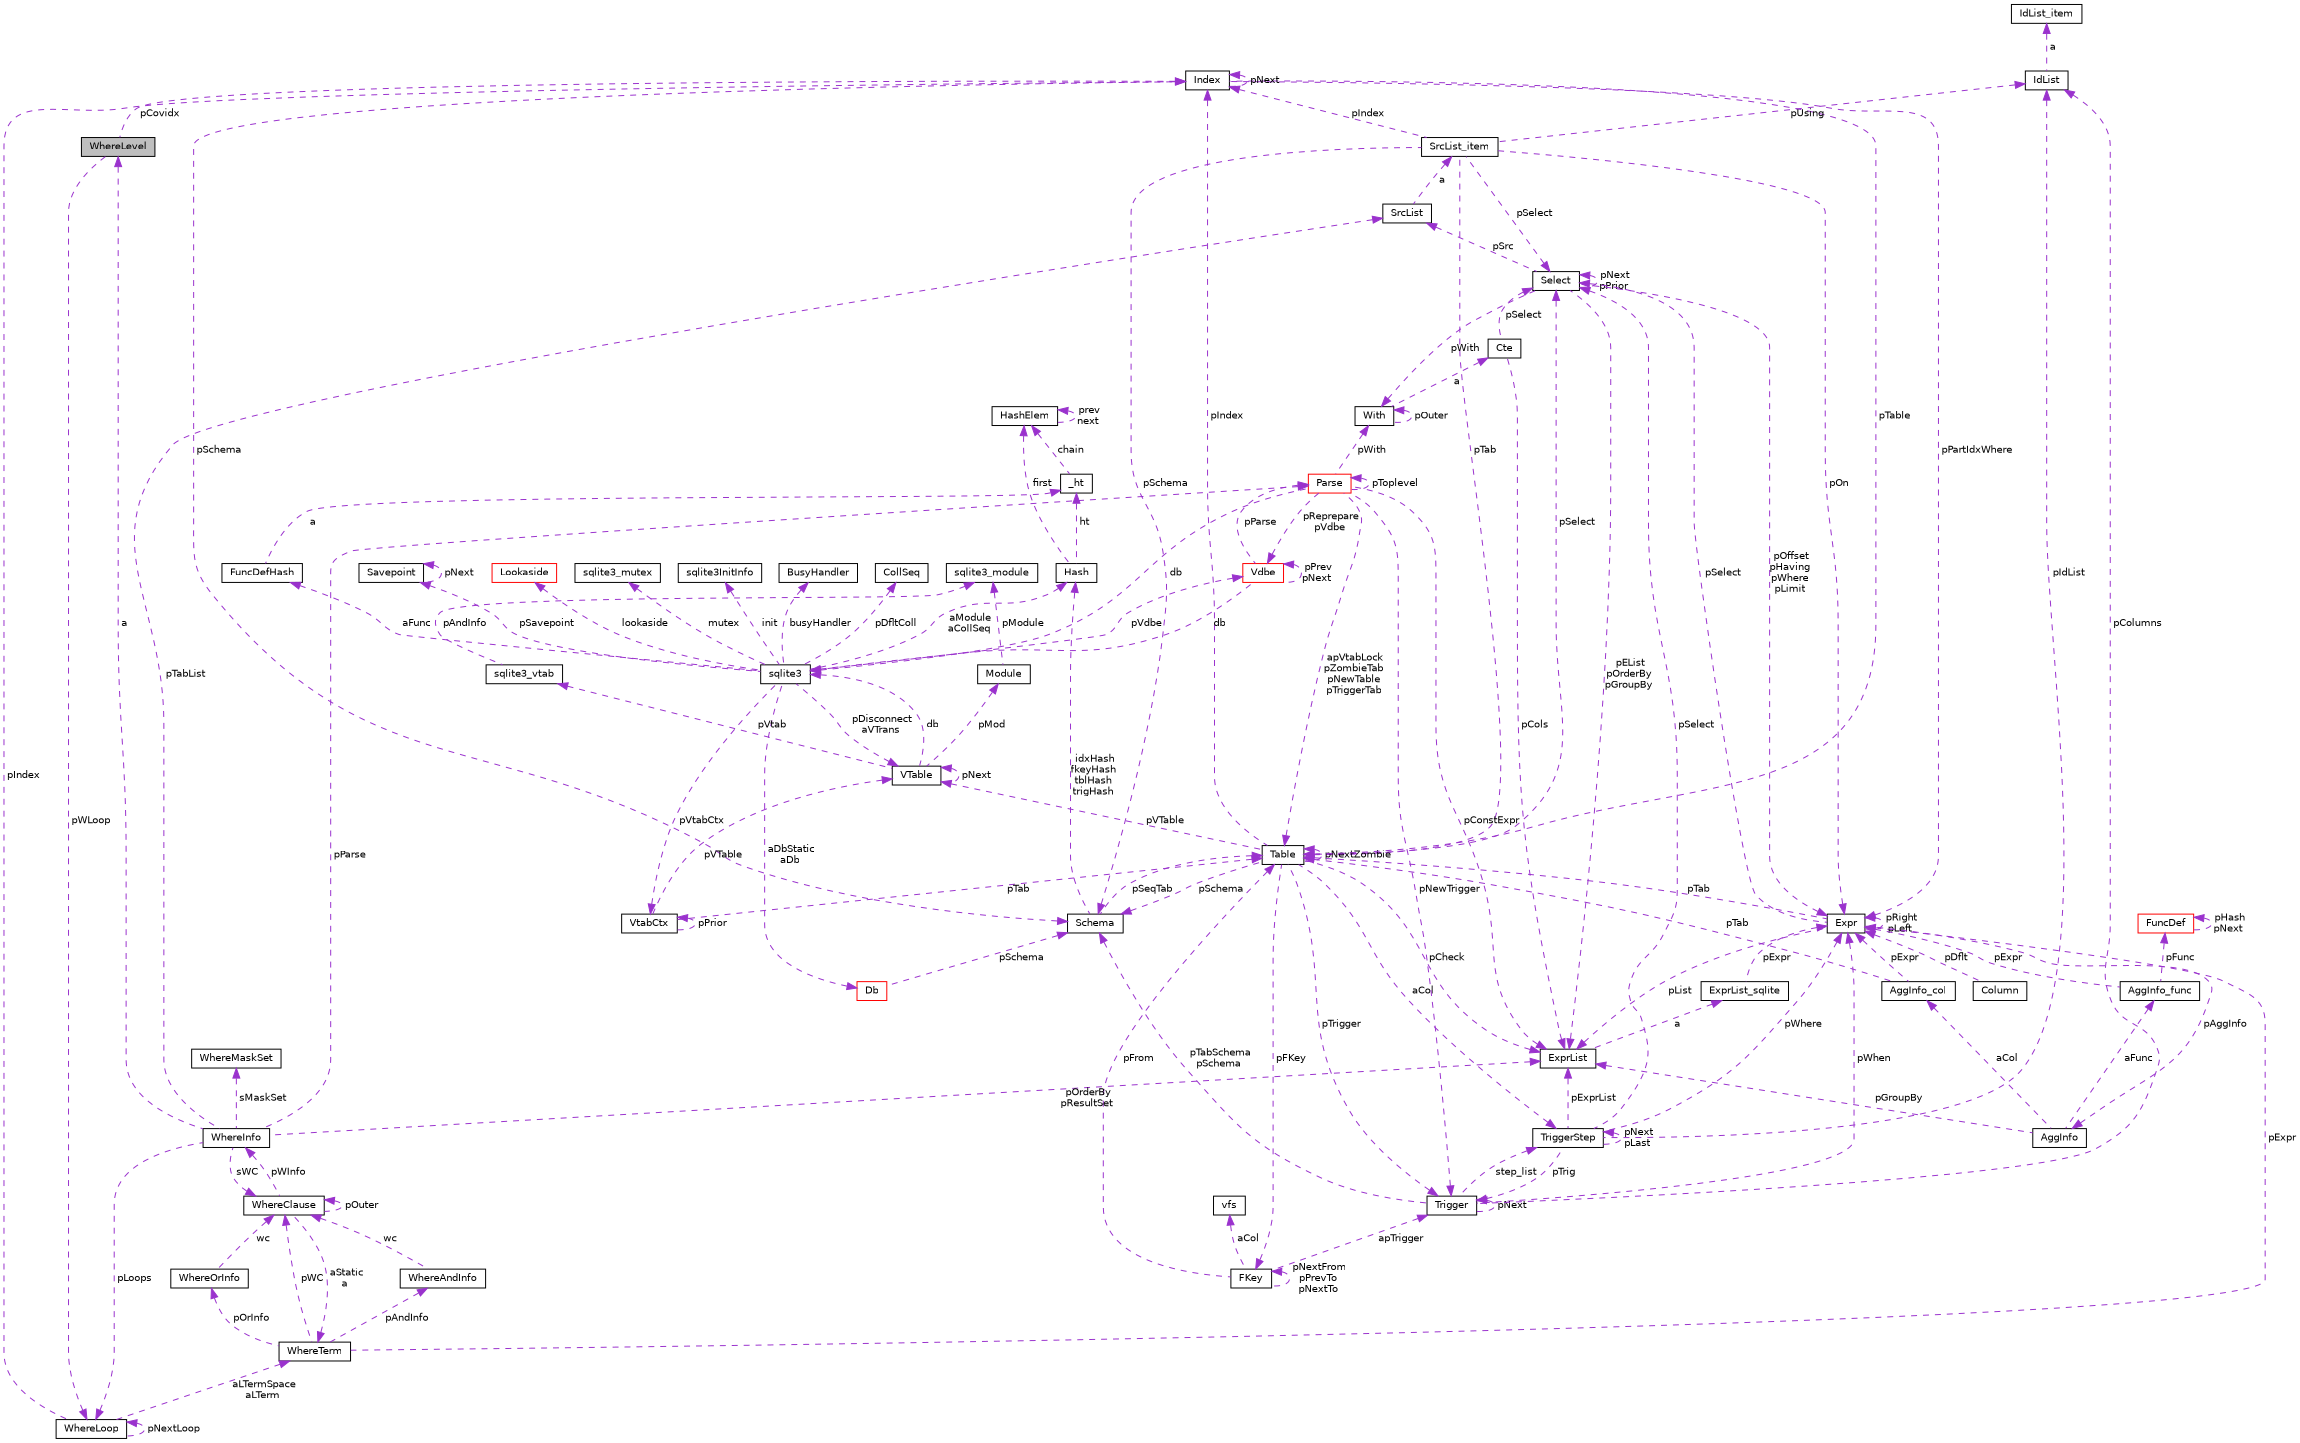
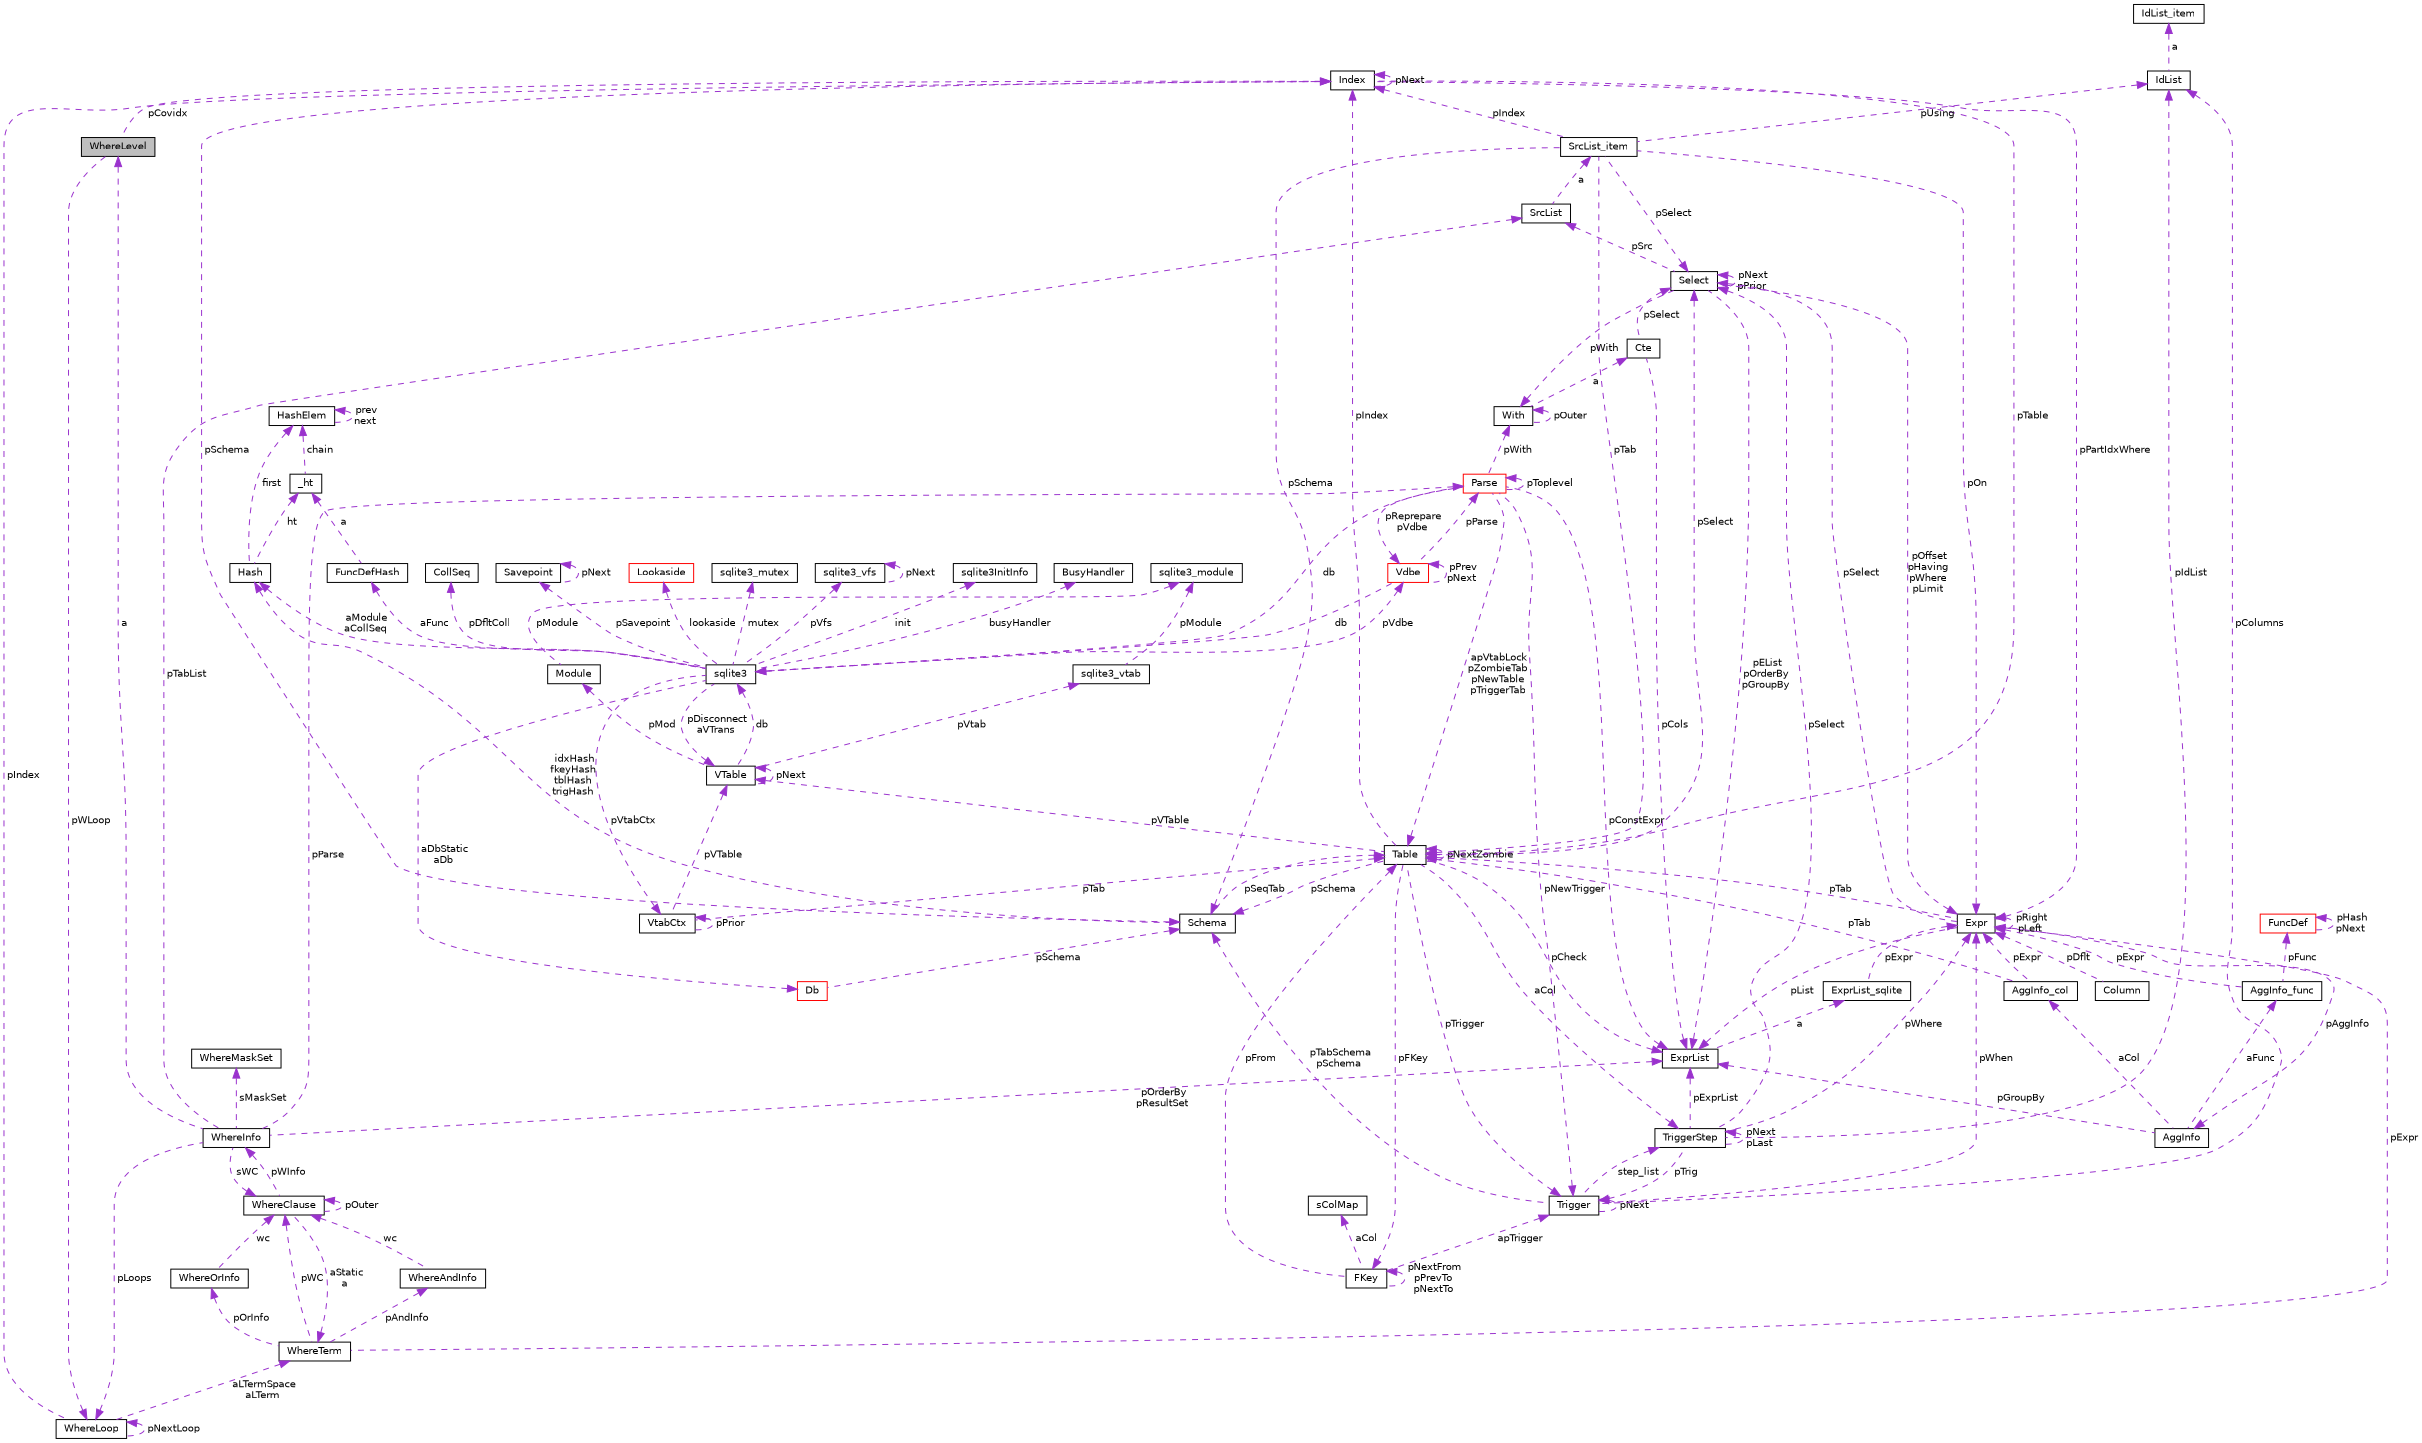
none -> (850, 573)
(463, 624) -> (1200, 624)
(1229, 1206) -> (1338, 1206)
